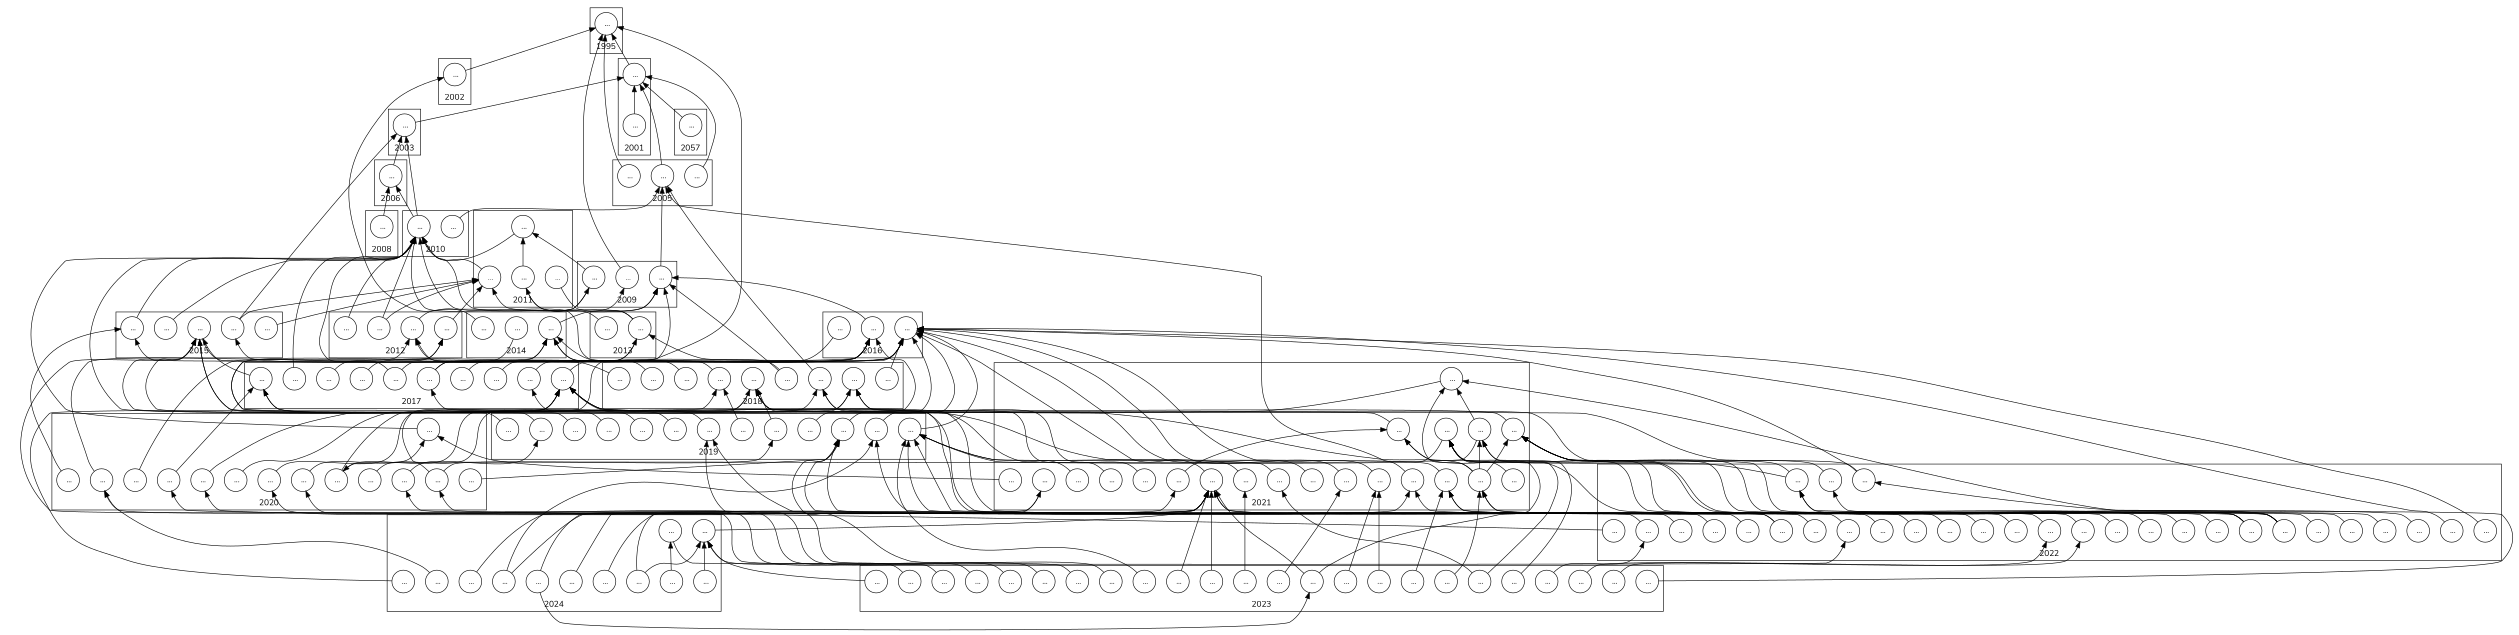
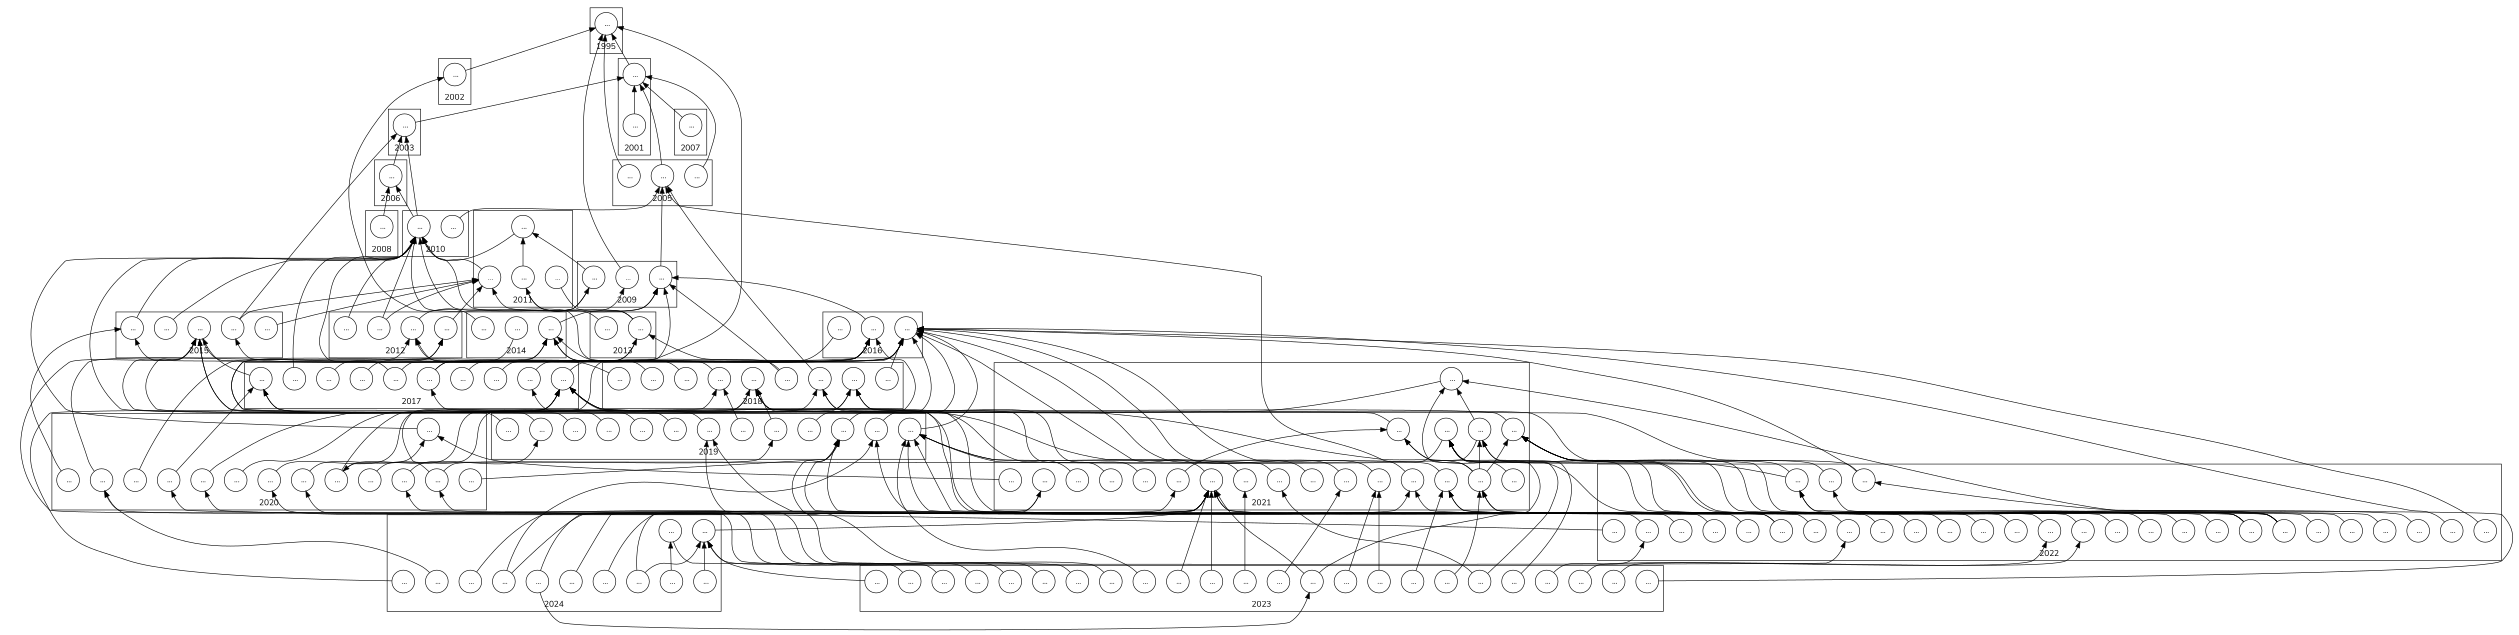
(691, 148) -> (691, 148)
